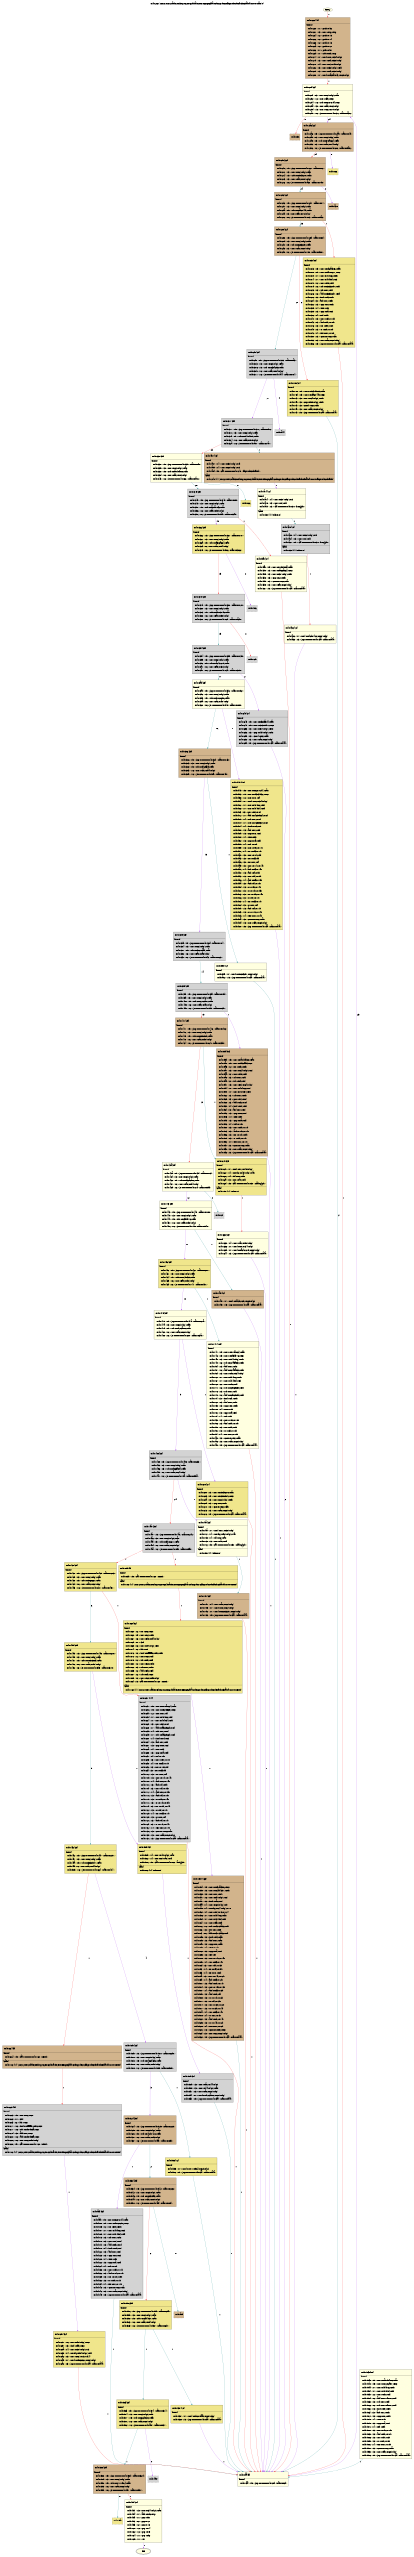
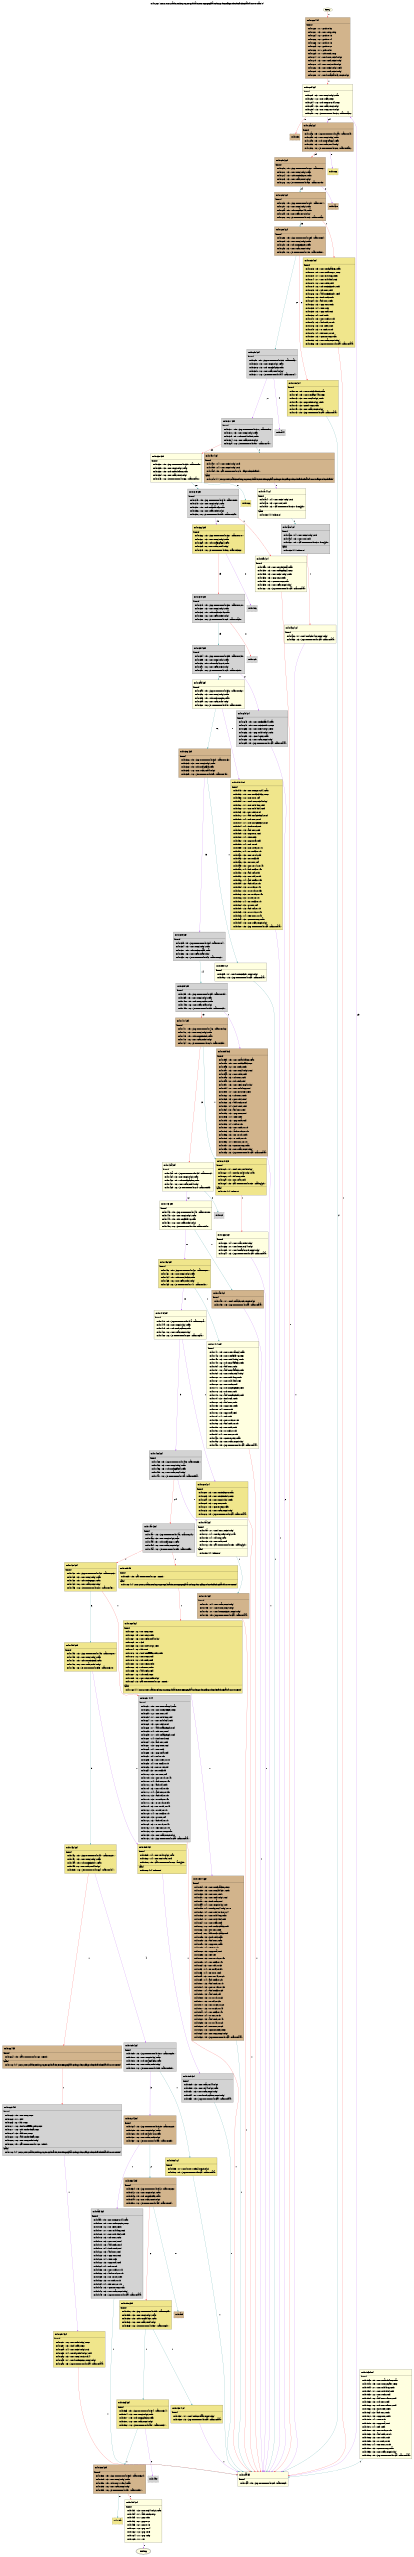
(143, 2551) -> (143, 2551)
